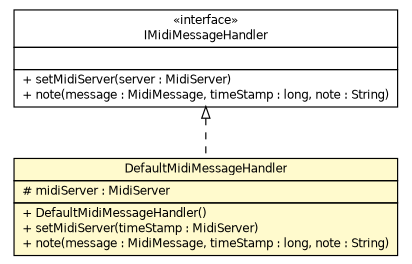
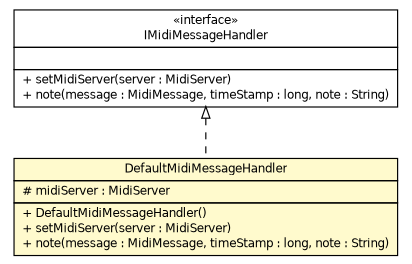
(140, 229) -> (127, 229)
